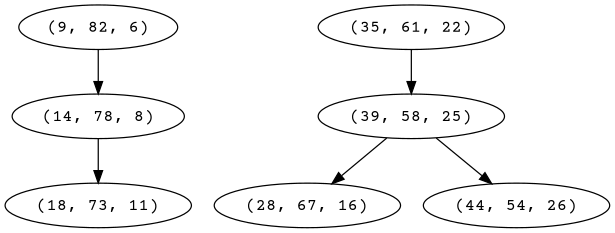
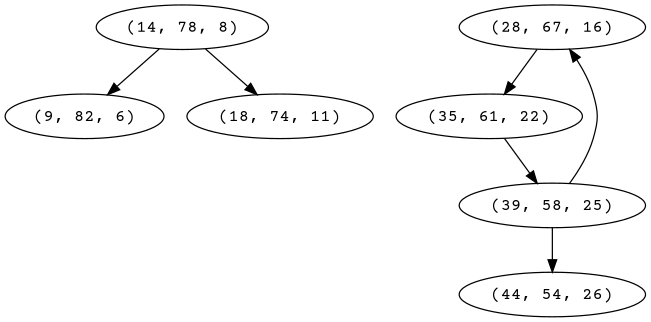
(98, 66) -> (138, 68)
none -> (524, 67)
(98, 205) -> (280, 116)
